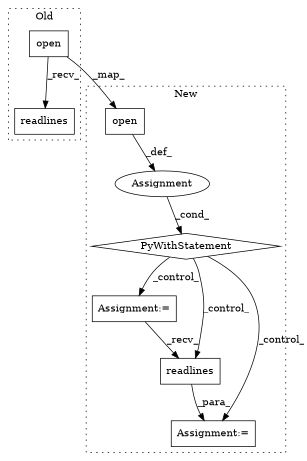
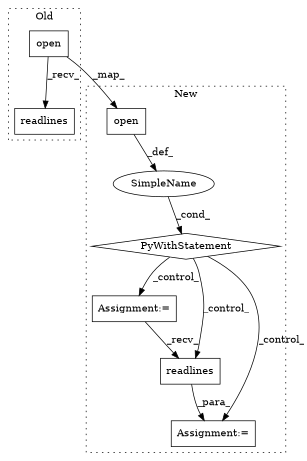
(162, 184) -> (164, 184)
